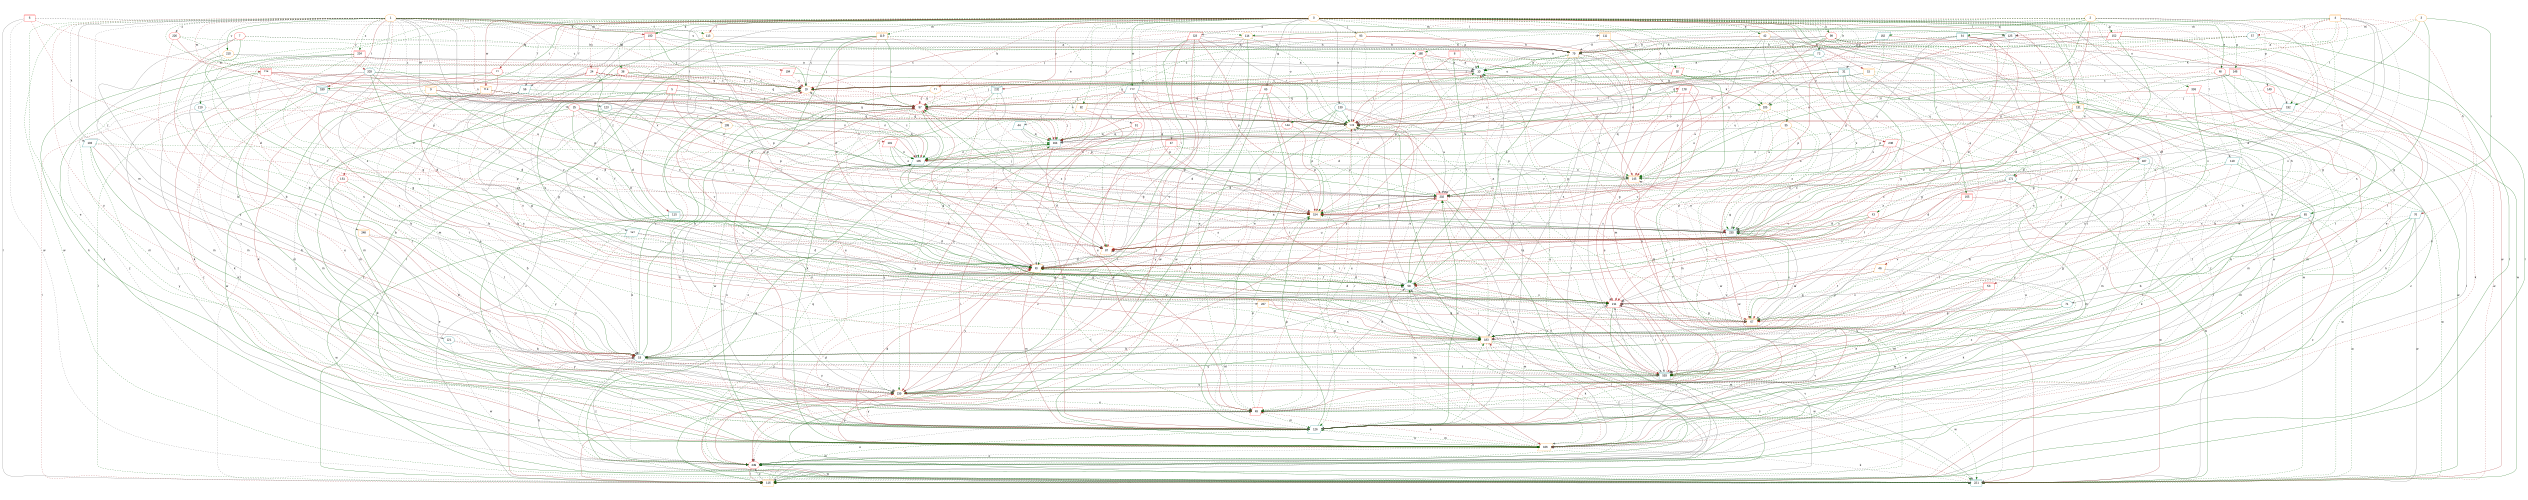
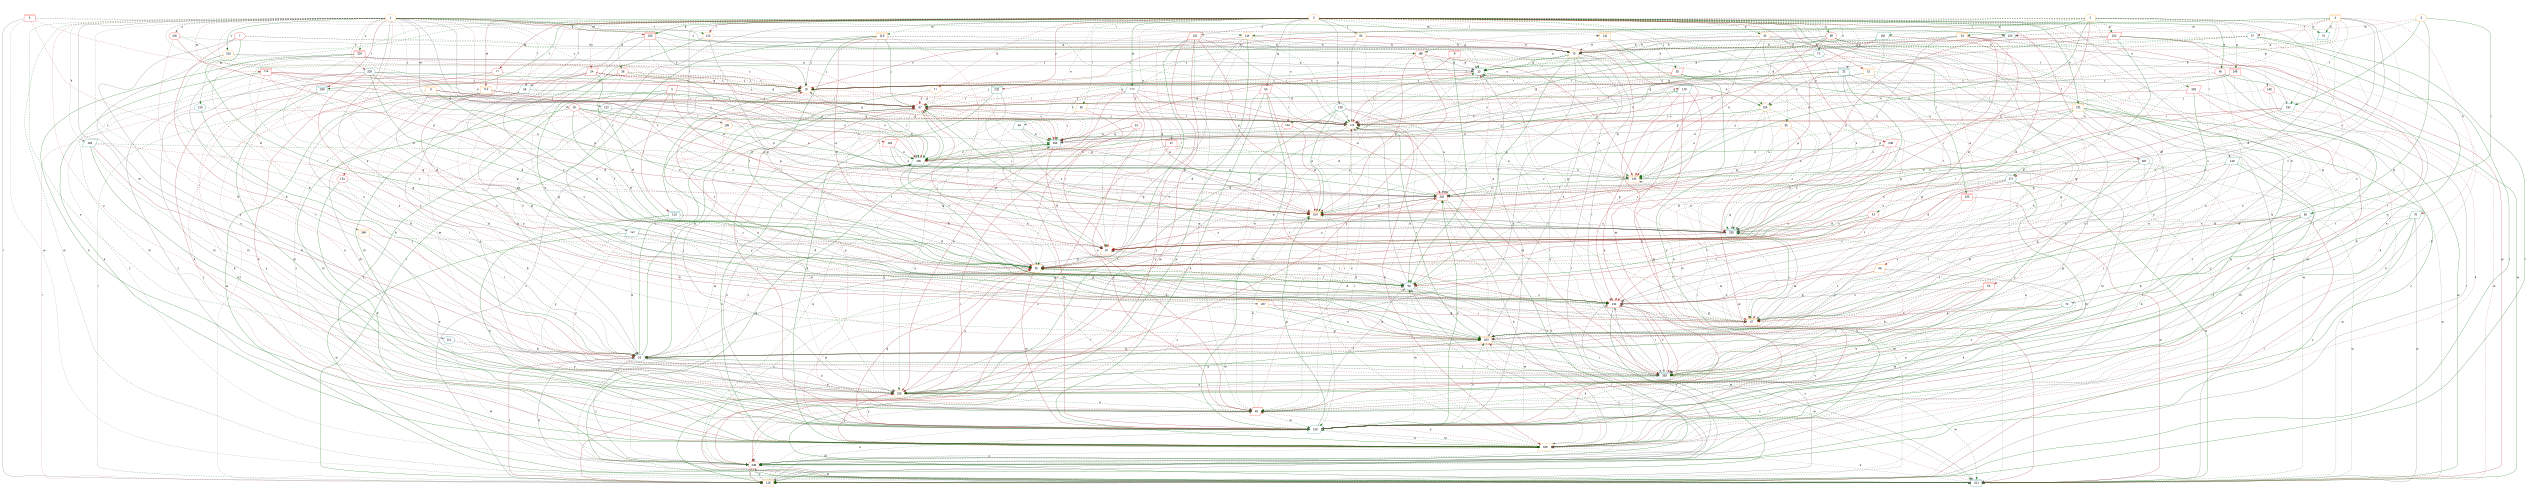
(1130, 28) -> none
(1962, 36) -> (1962, 36)
none -> (2323, 36)
(1462, 41) -> (1462, 41)
(788, 72) -> none
(757, 81) -> (757, 81)
(1684, 90) -> (1684, 90)
(1420, 237) -> (1420, 237)
(494, 249) -> (494, 249)
none -> (2000, 250)
(495, 314) -> (1285, 348)
none -> (1880, 365)
(644, 413) -> (465, 349)
